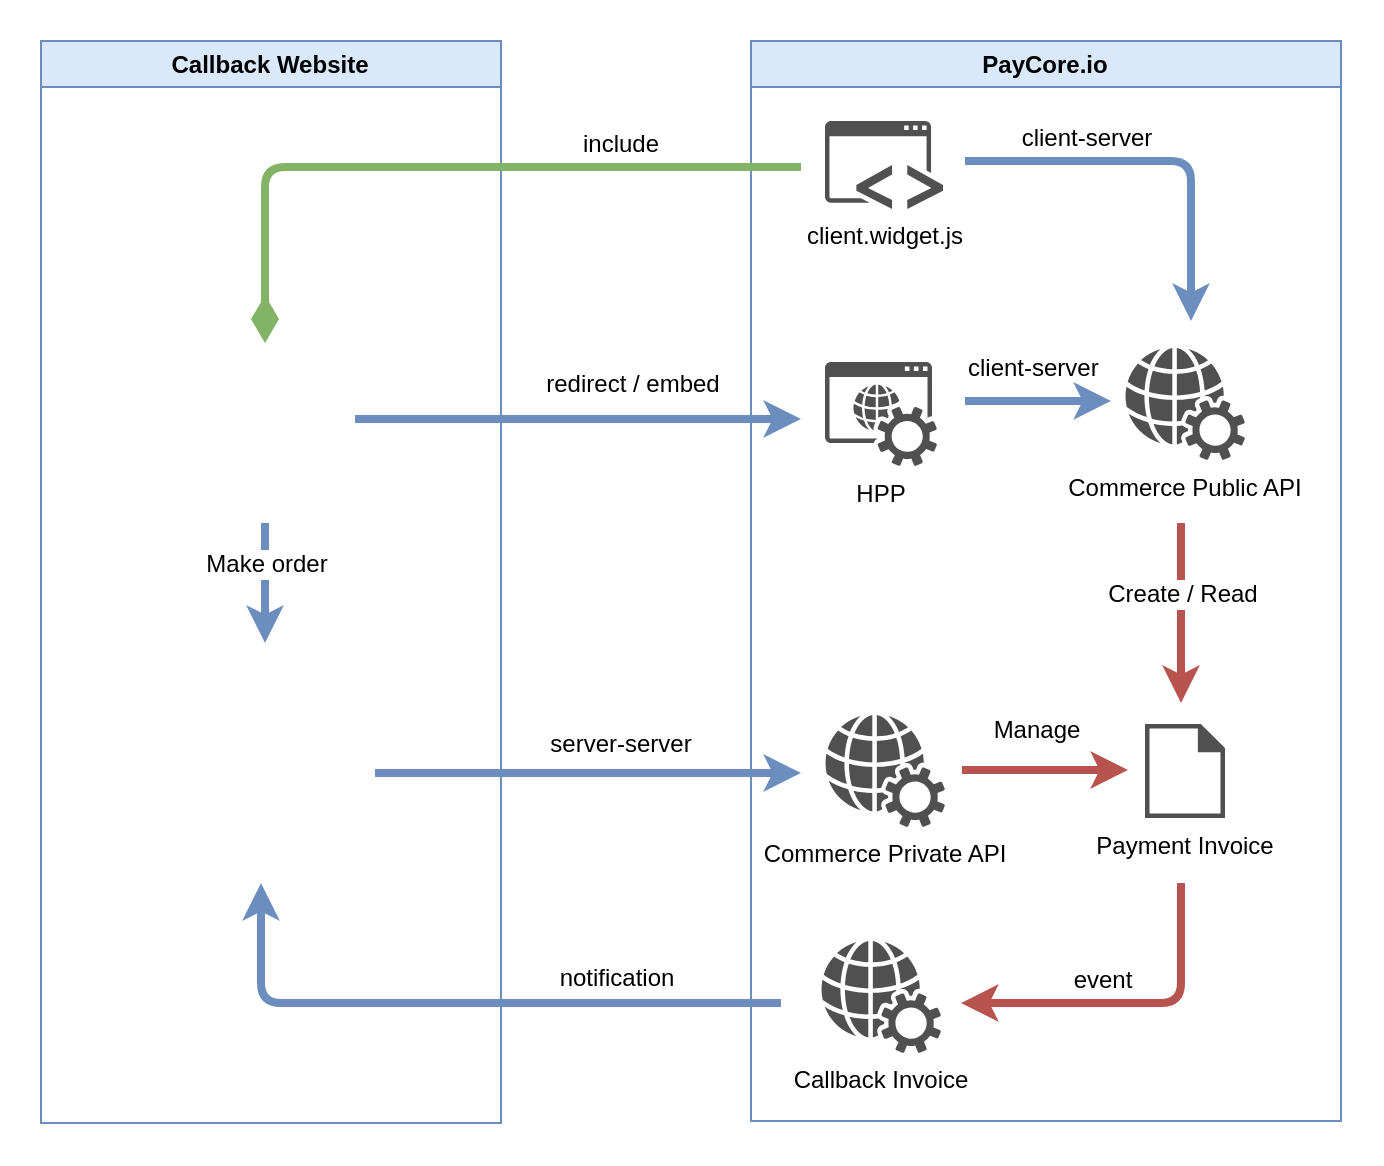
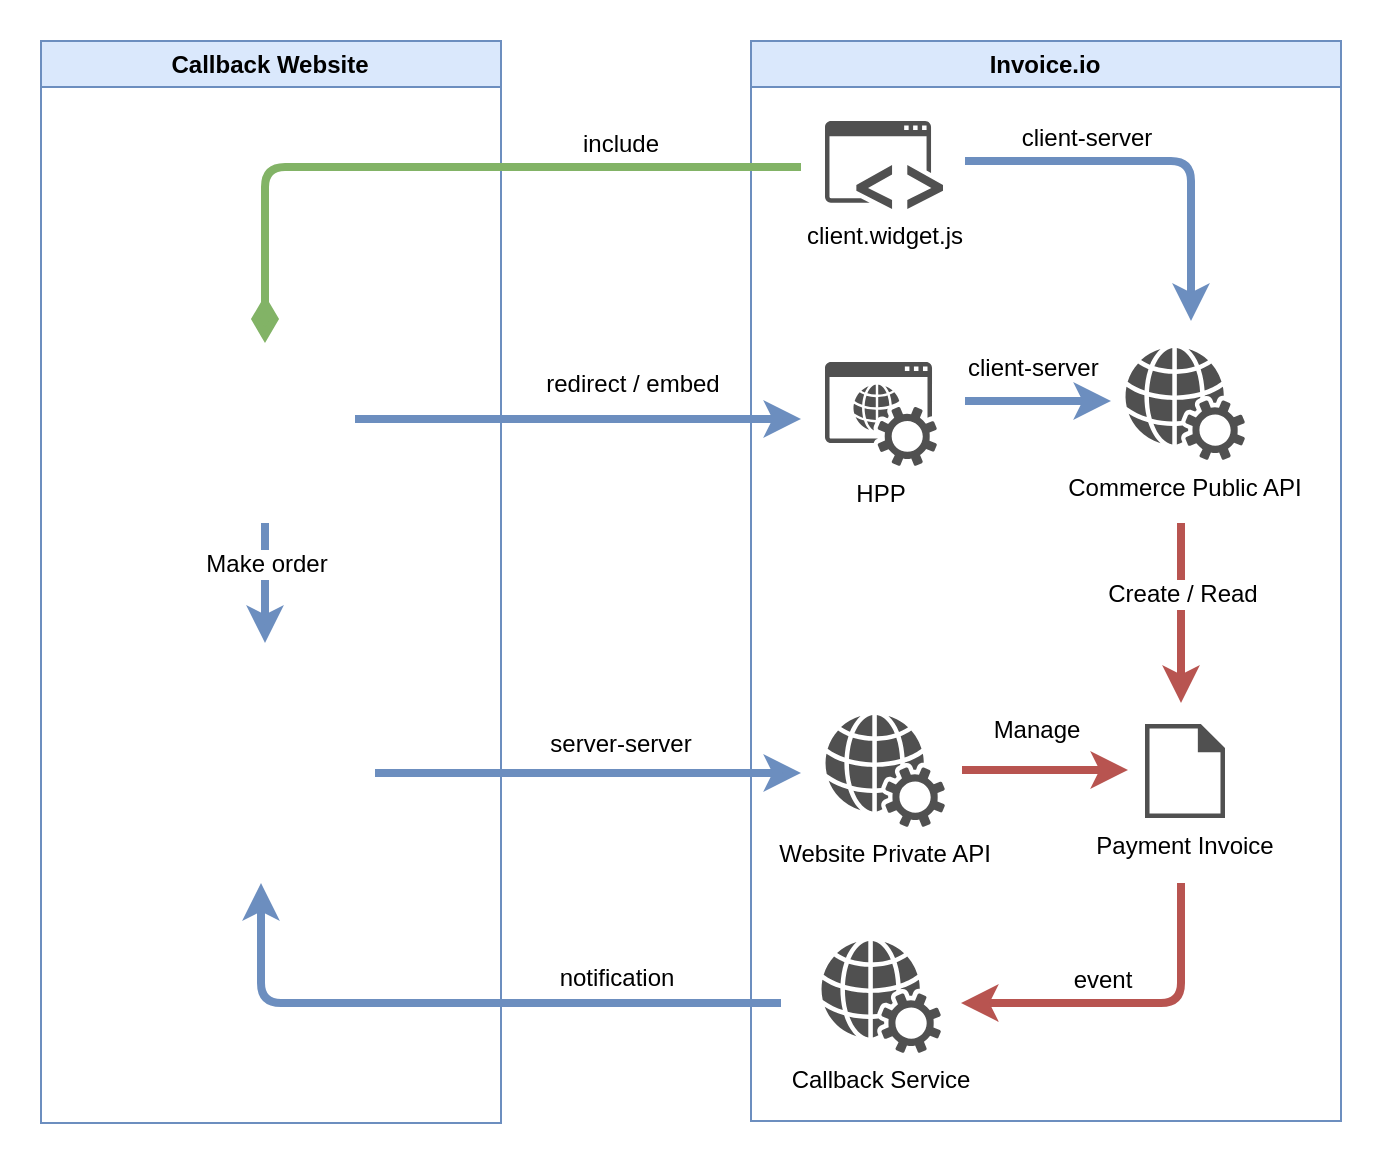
(1045, 65) -> (1045, 65)
(886, 855) -> (886, 855)
(882, 1081) -> (882, 1081)
